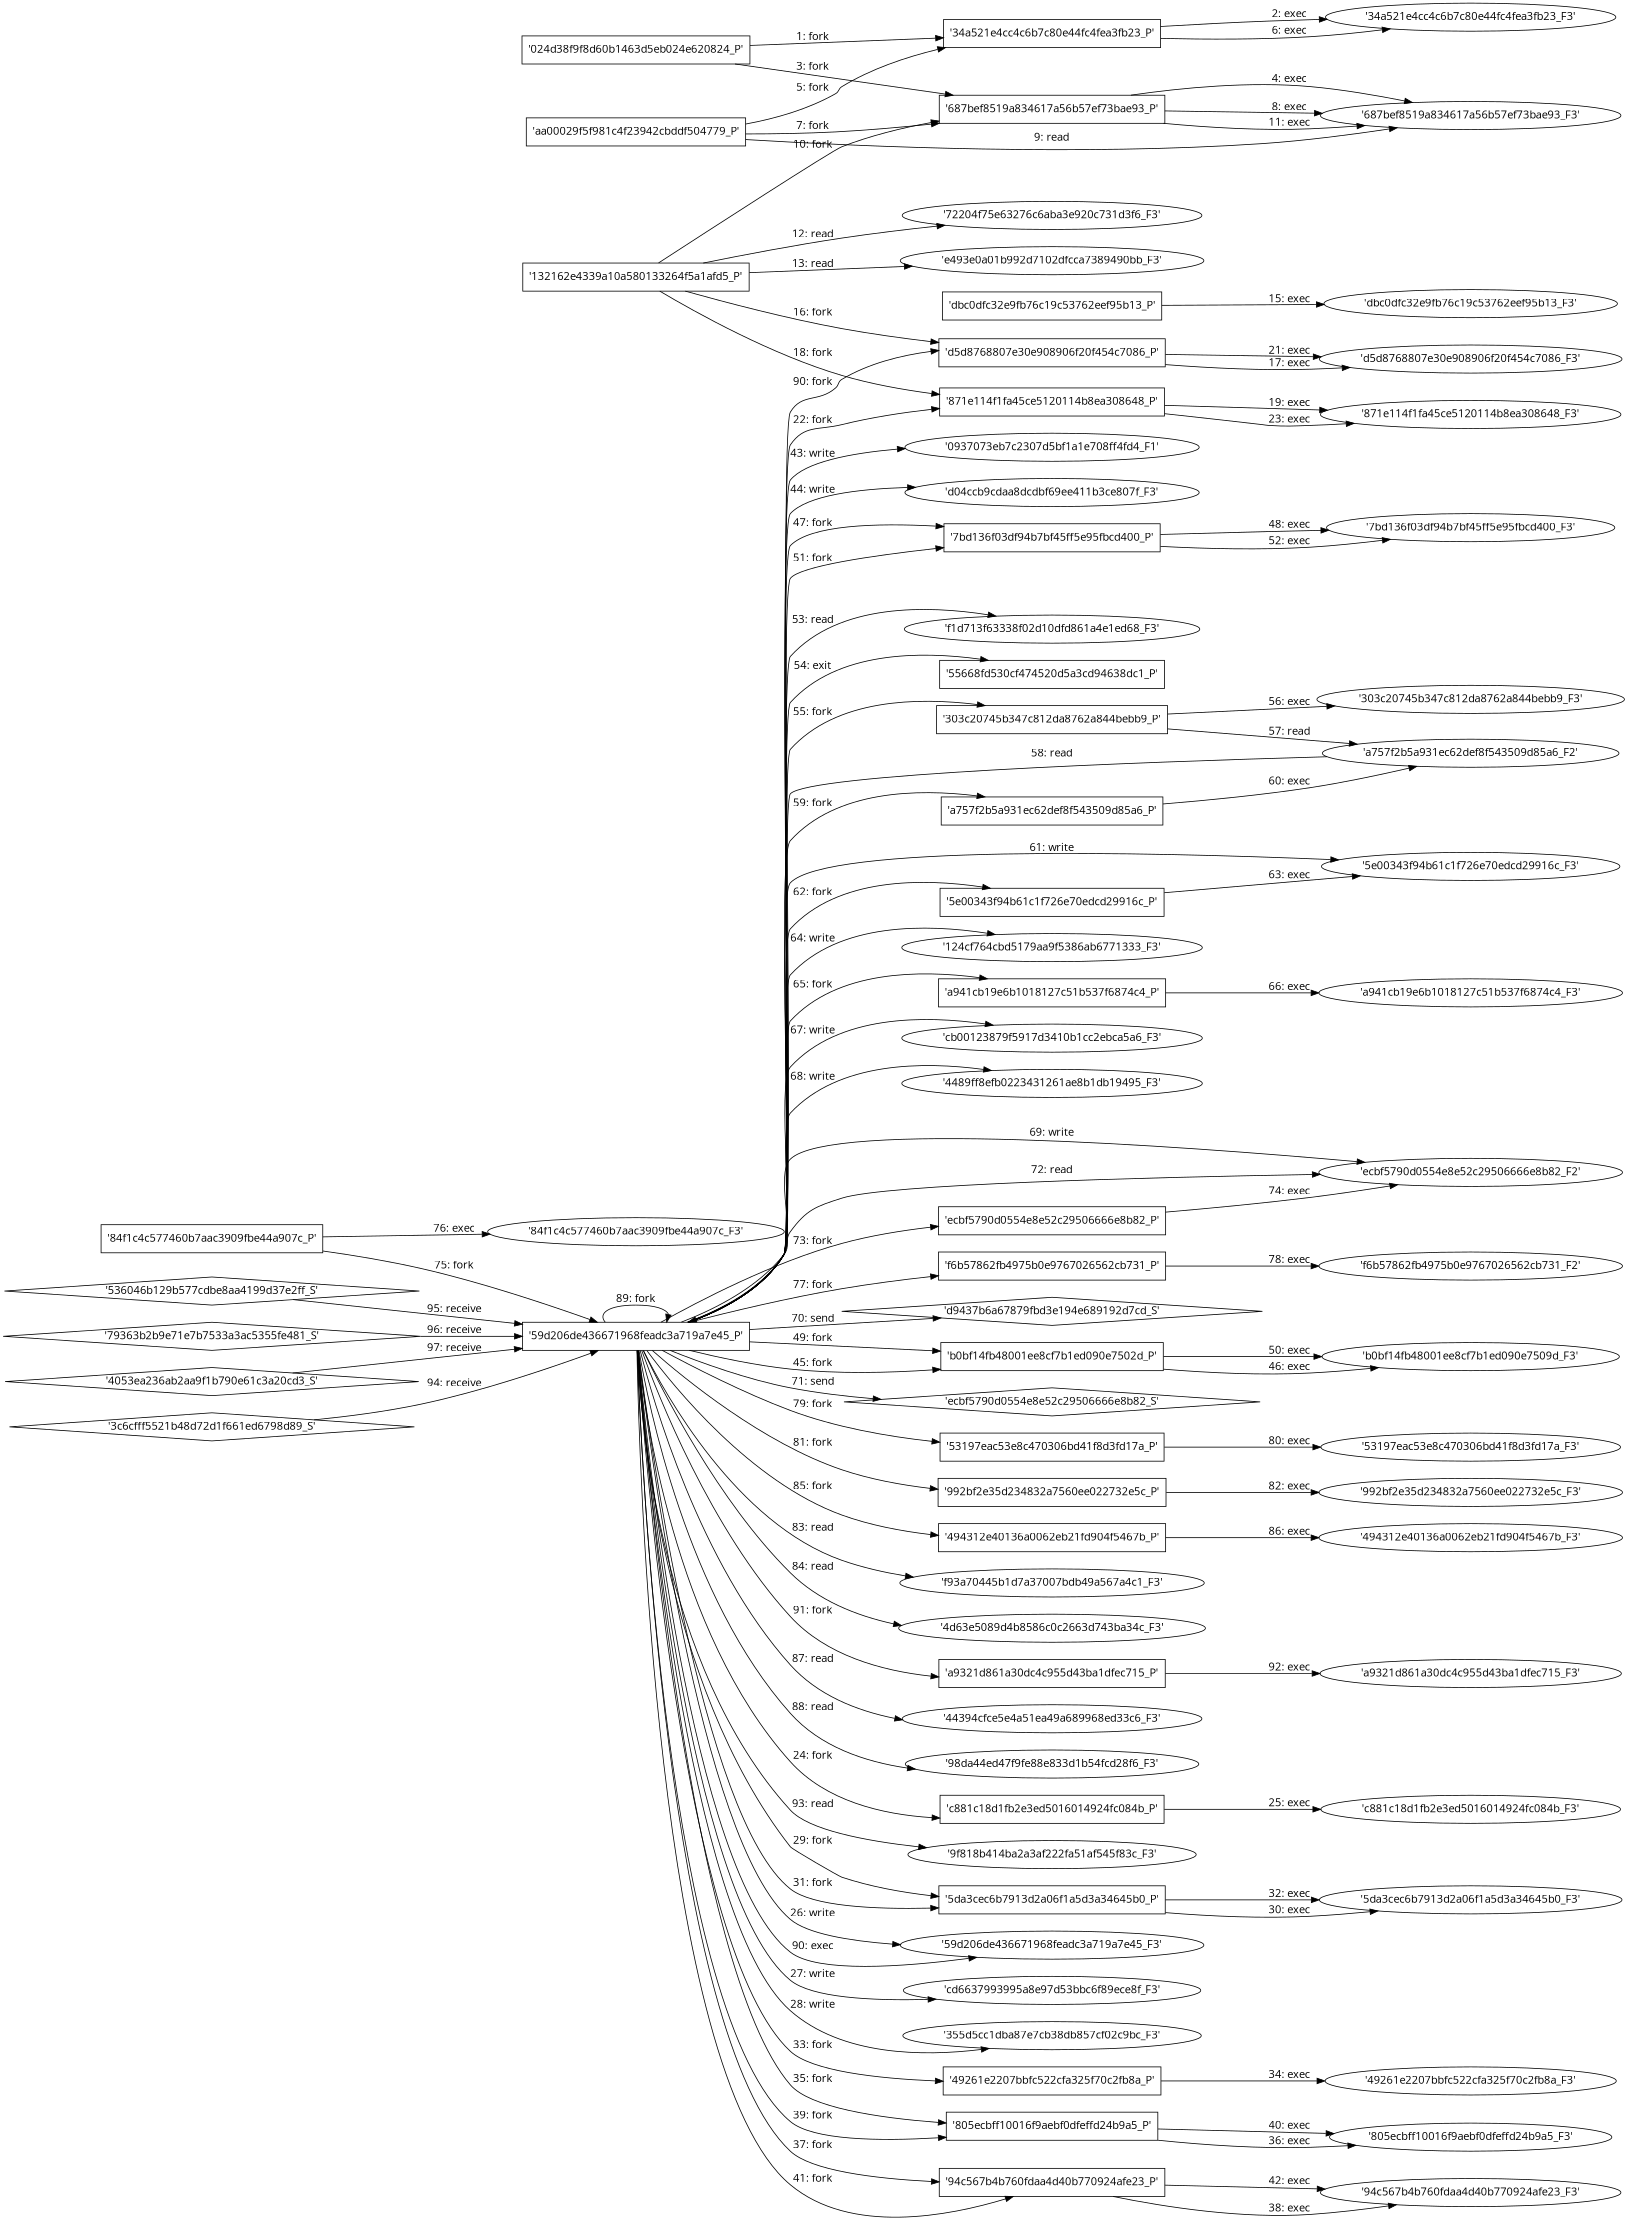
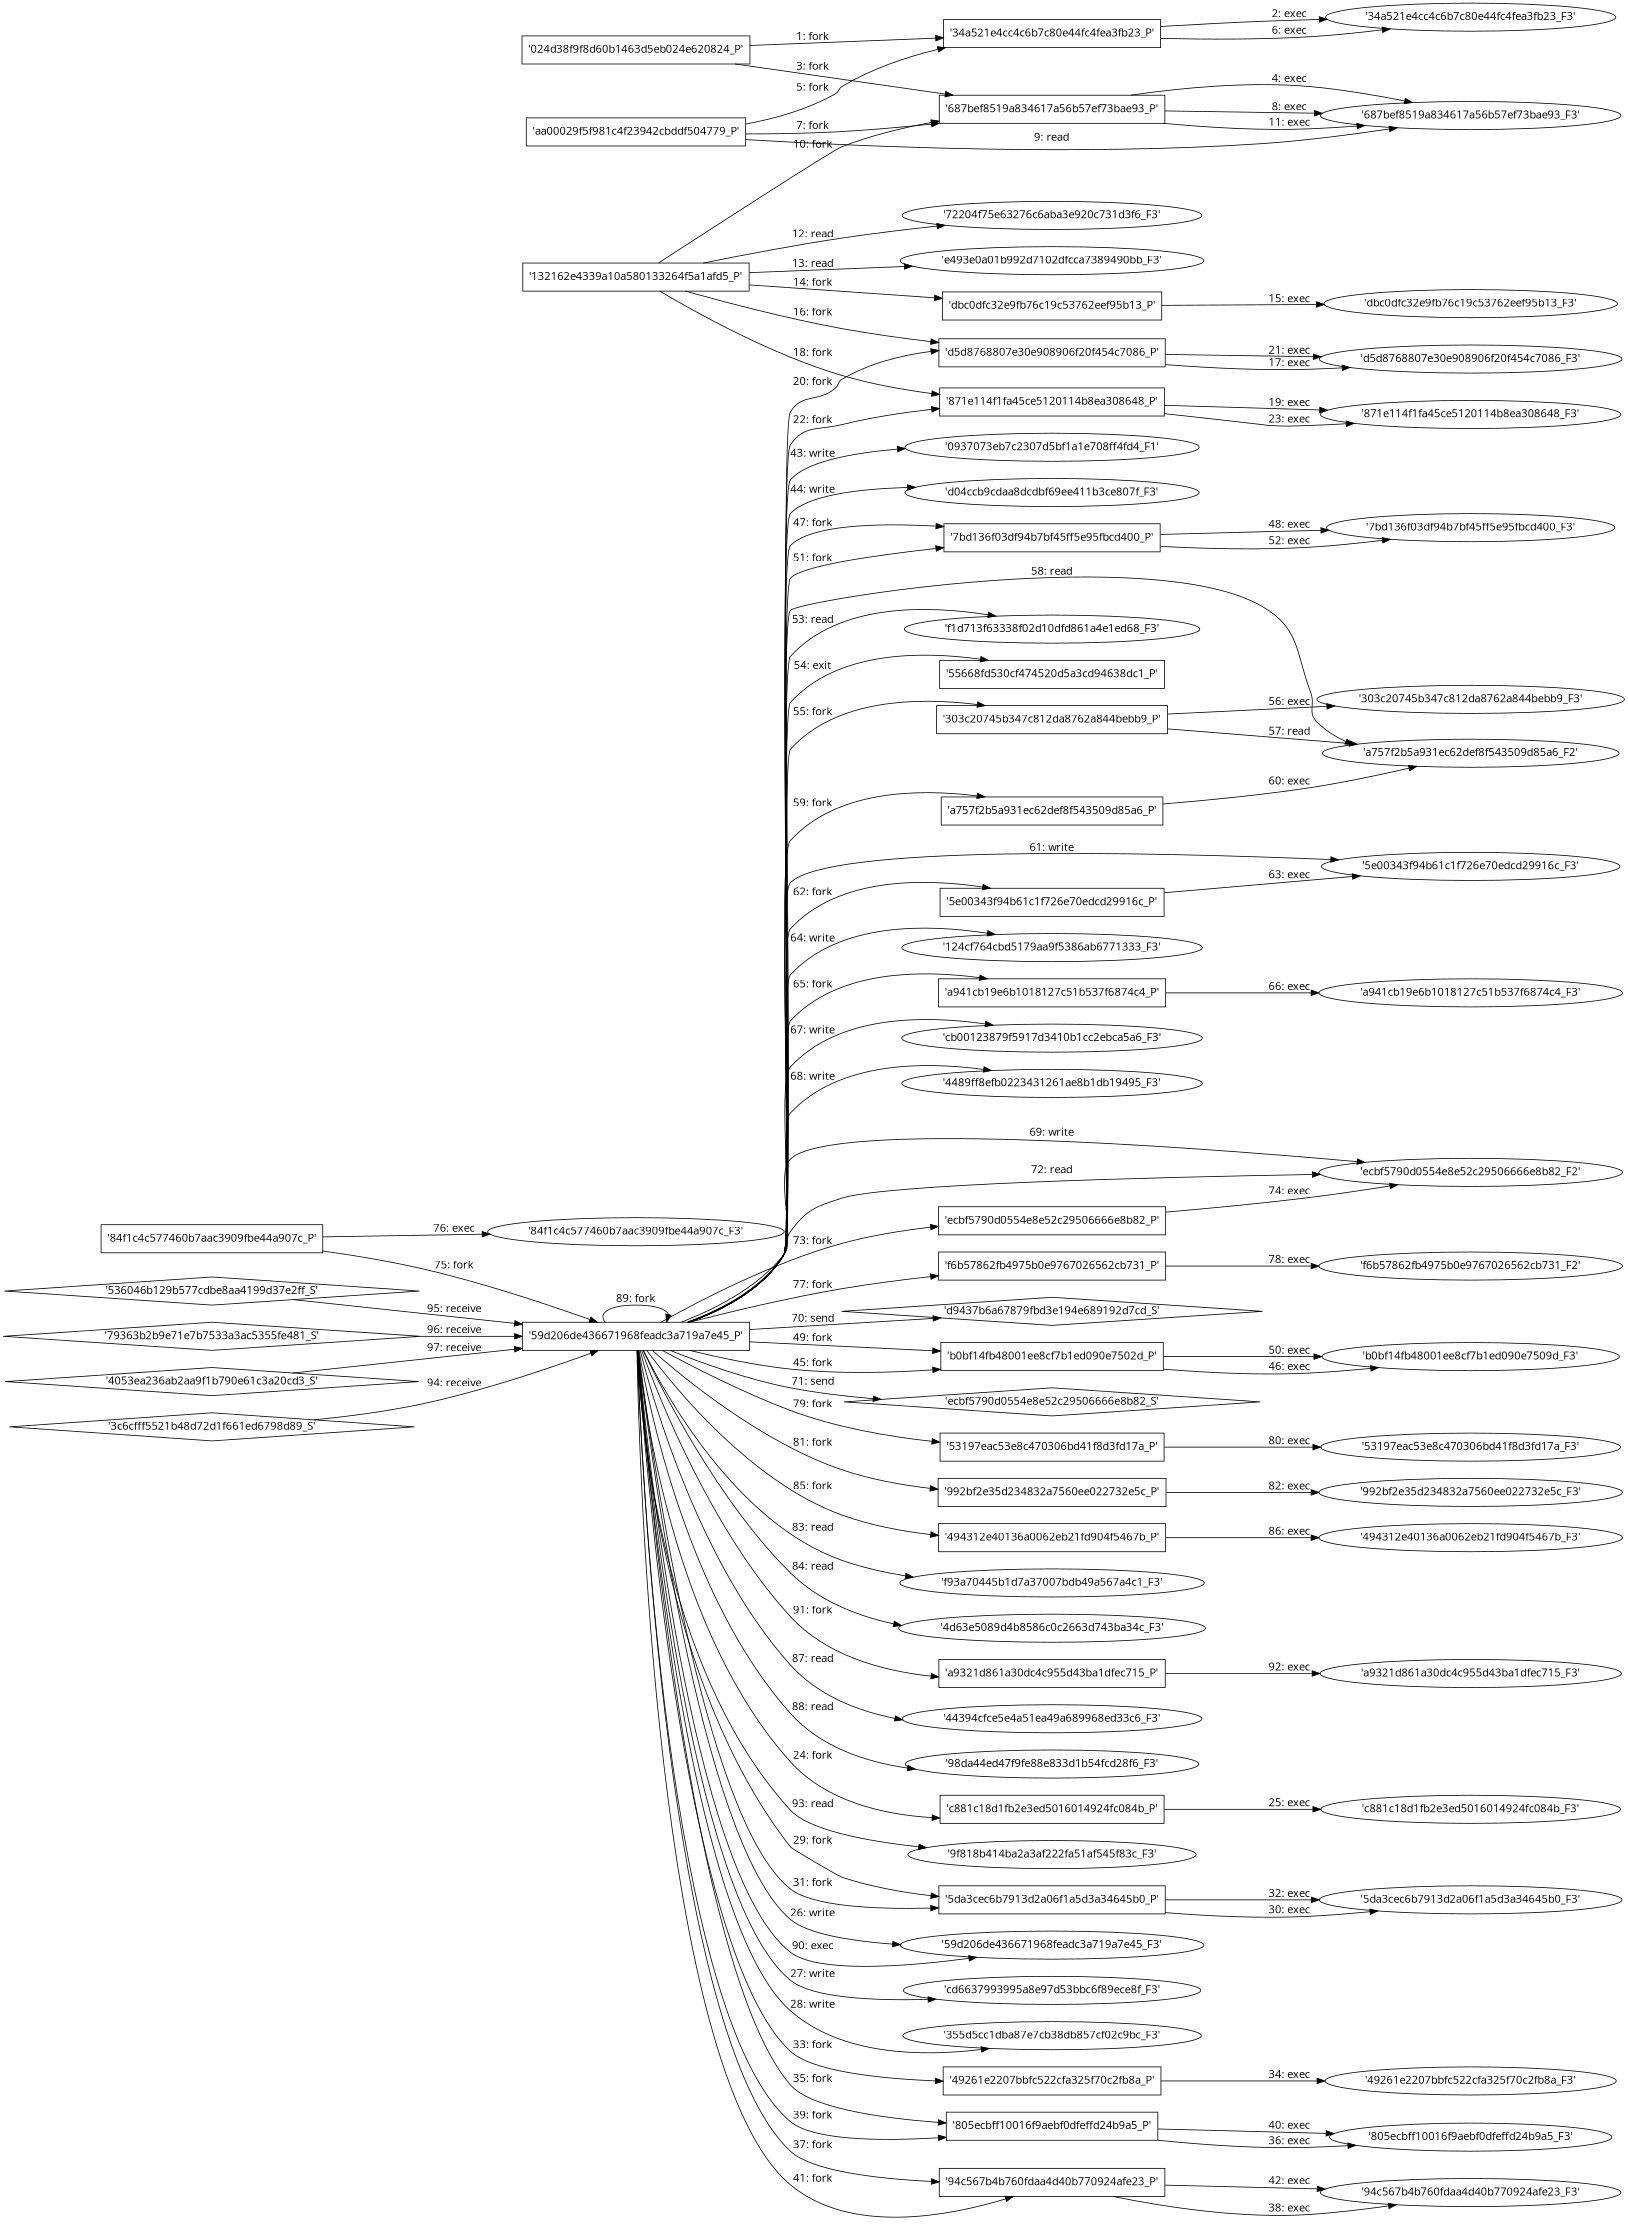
none -> (842, 291)
(813, 382) -> (813, 382)
(801, 790) -> (802, 607)
